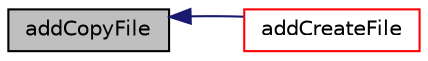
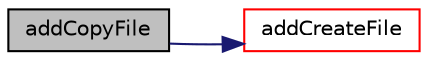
(217, 16) -> (196, 44)
